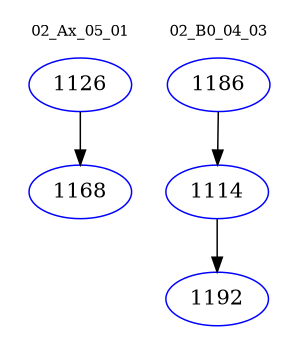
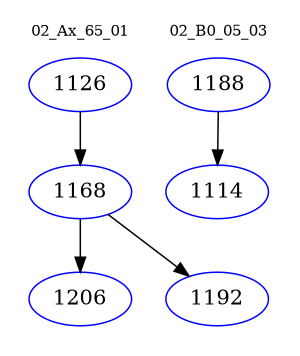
(80, 32) -> (80, 32)
(219, 32) -> (219, 32)
(219, 85) -> (219, 85)
(217, 238) -> (134, 234)
none -> (80, 299)
